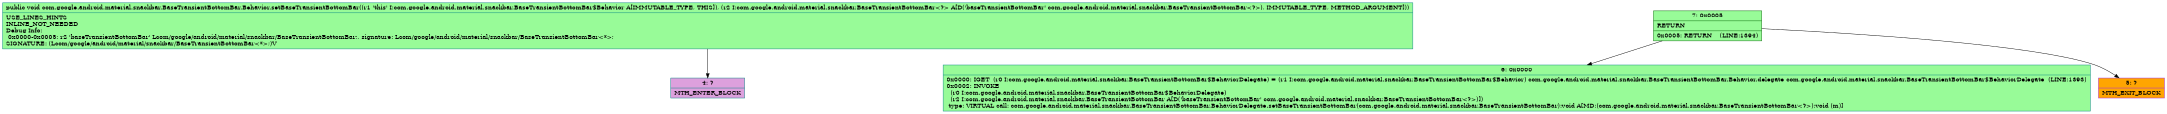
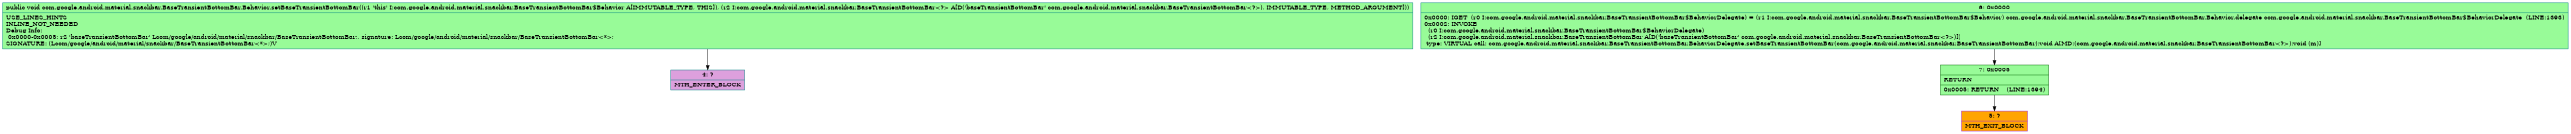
(1627, 52) -> (1995, 55)
